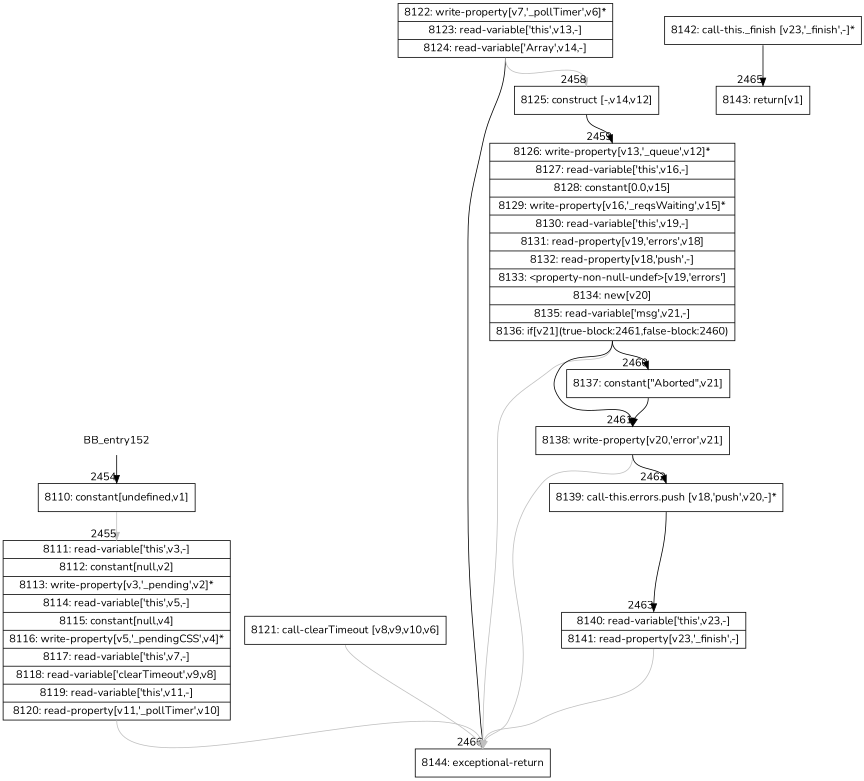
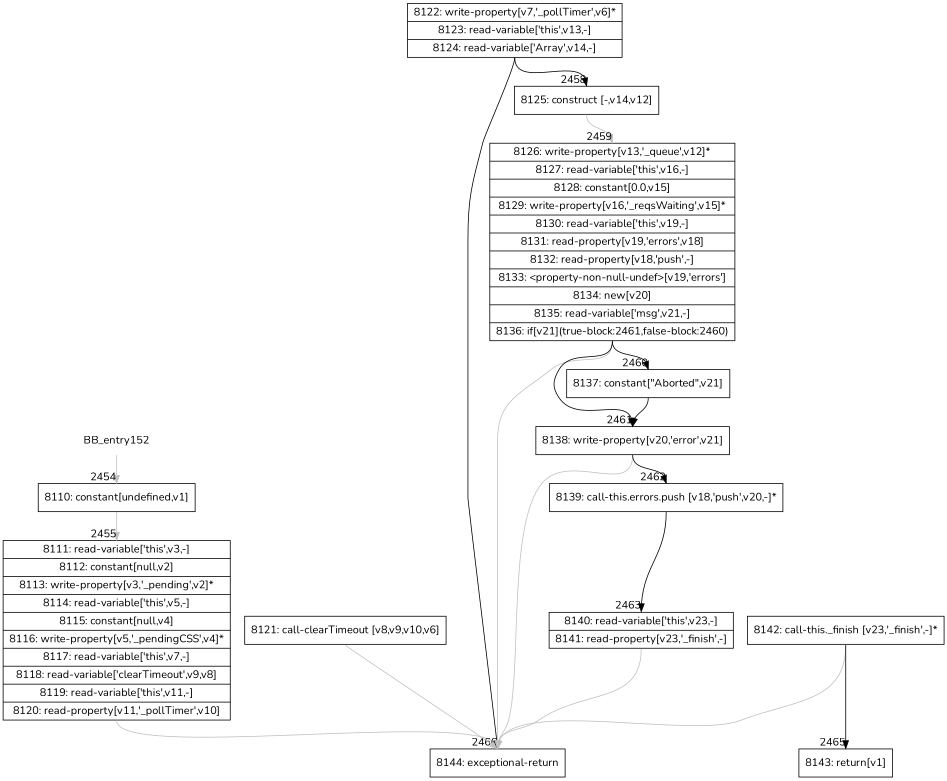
(542, 72) -> (547, 72)
(596, 127) -> (596, 127)
(117, 465) -> (117, 465)
none -> (688, 725)
